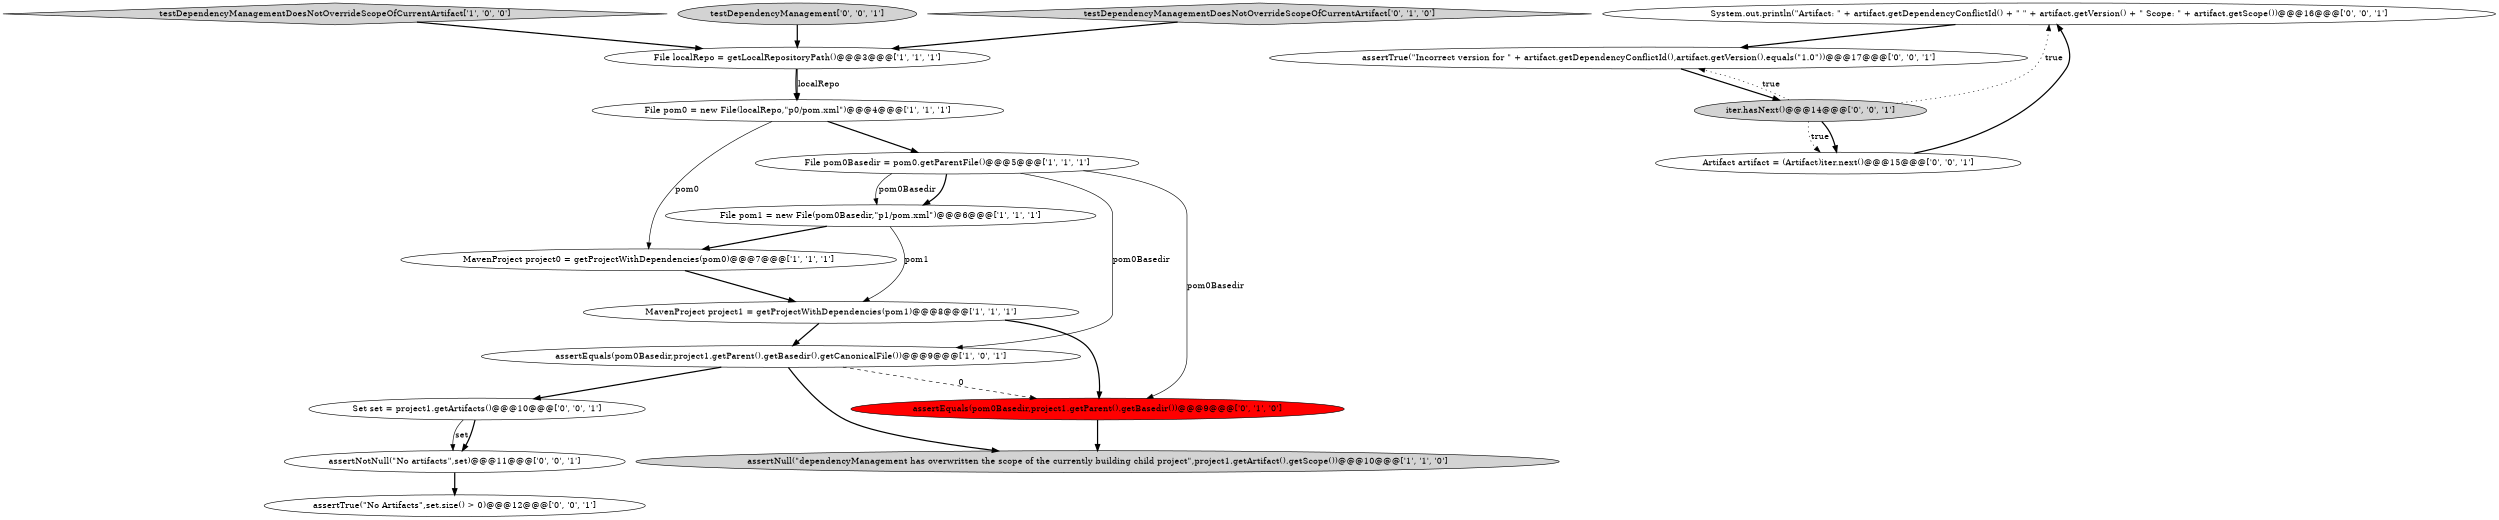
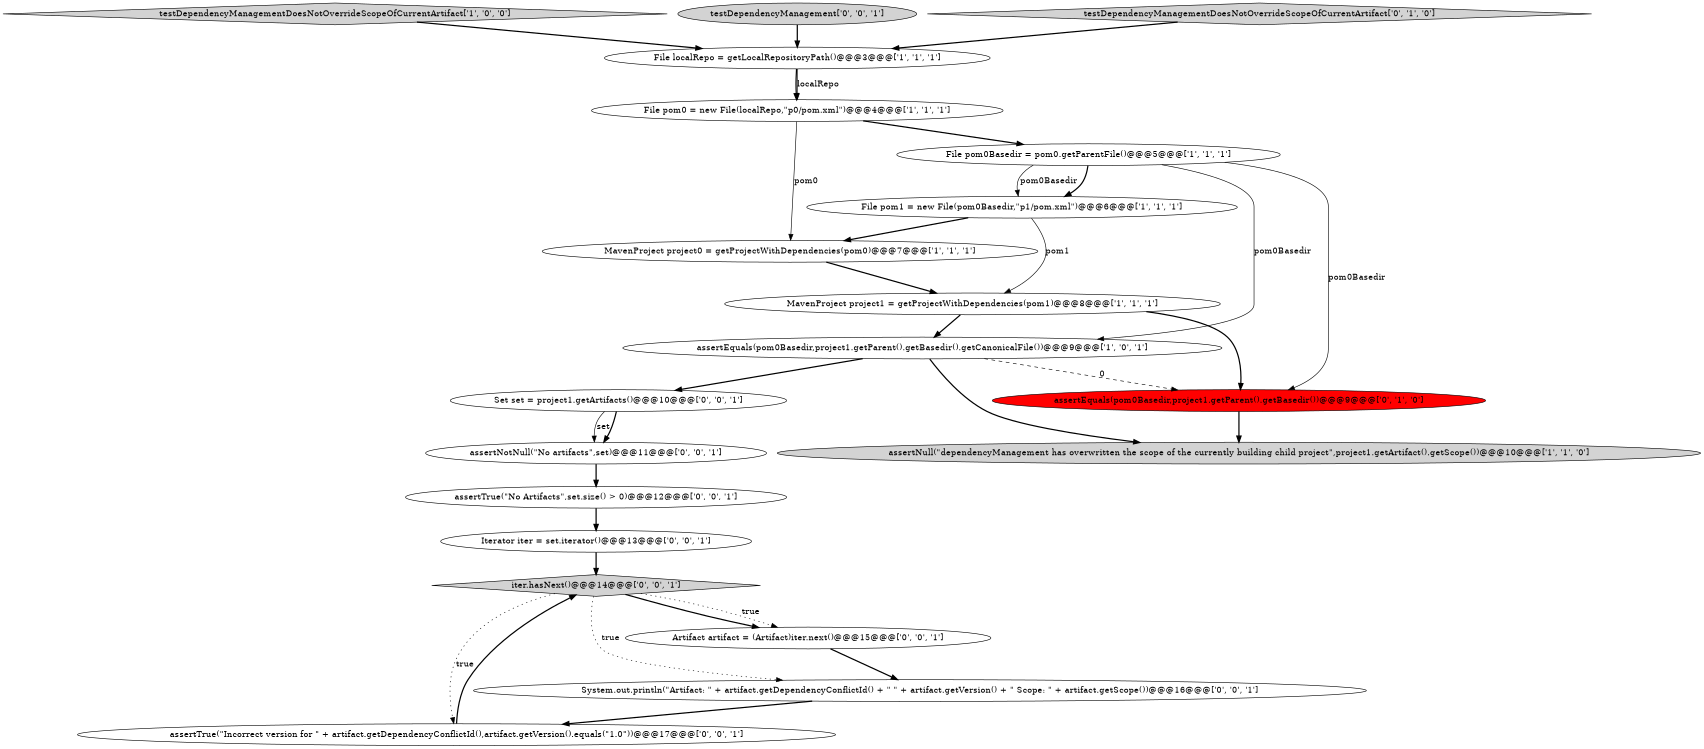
(1811, 111) -> (596, 585)
none -> (596, 541)
